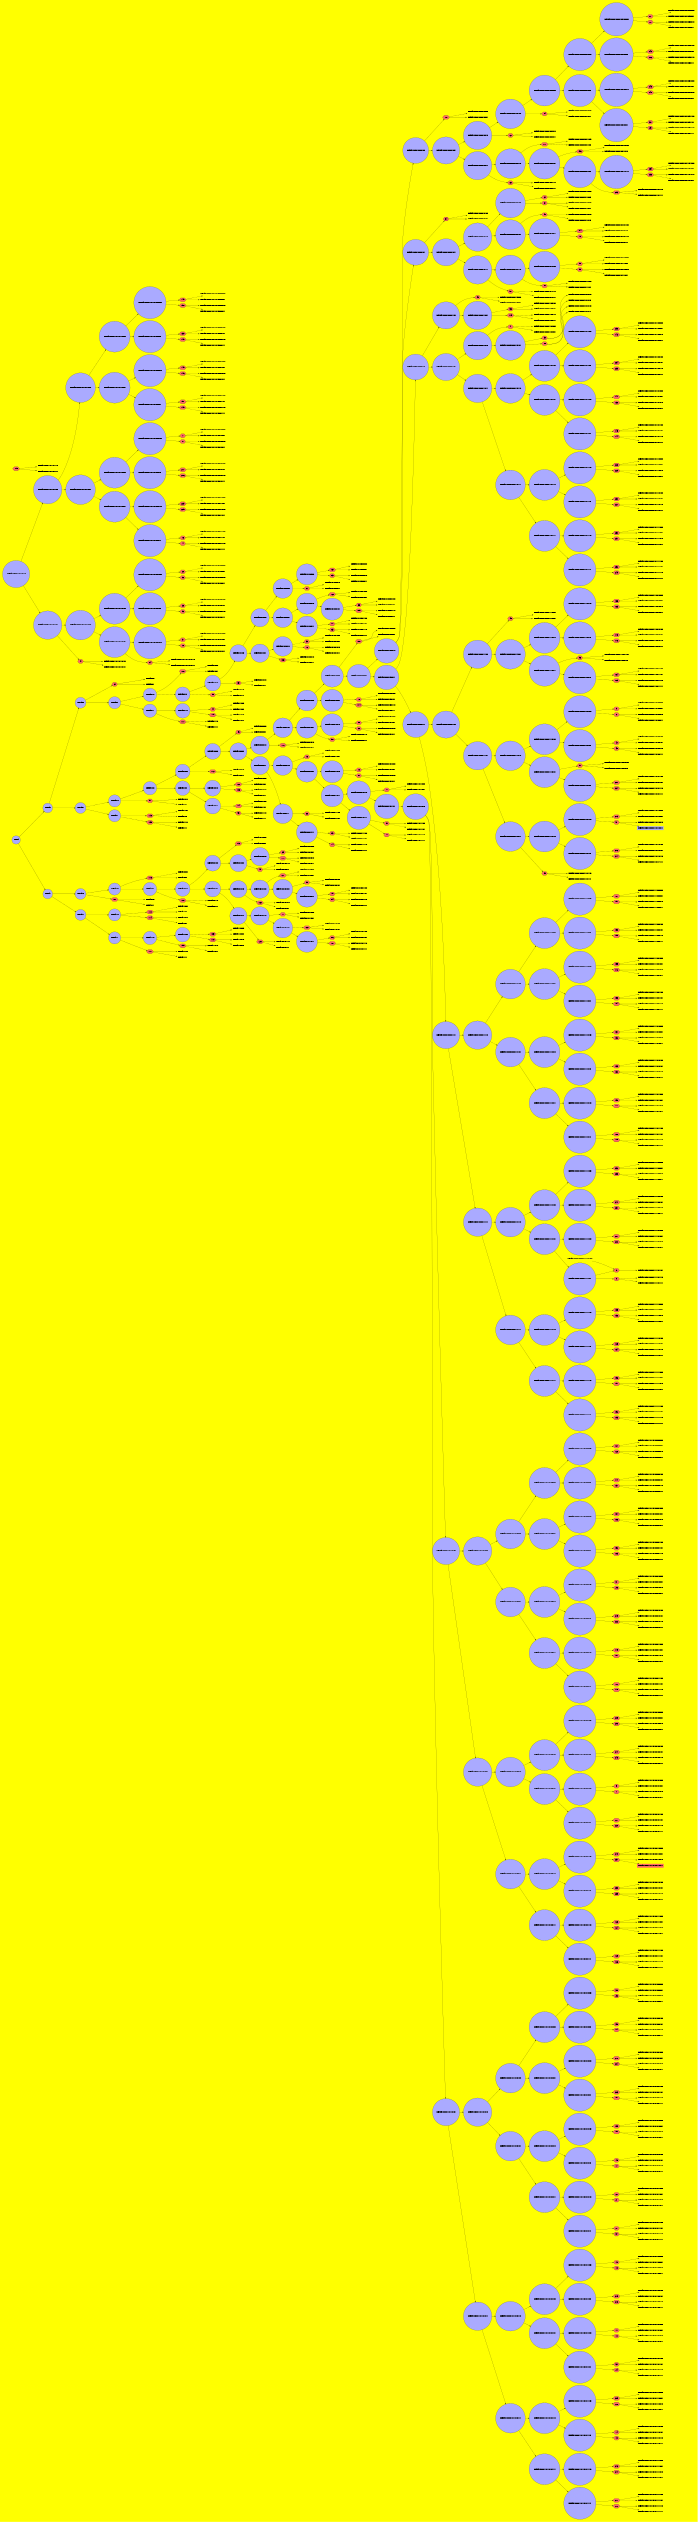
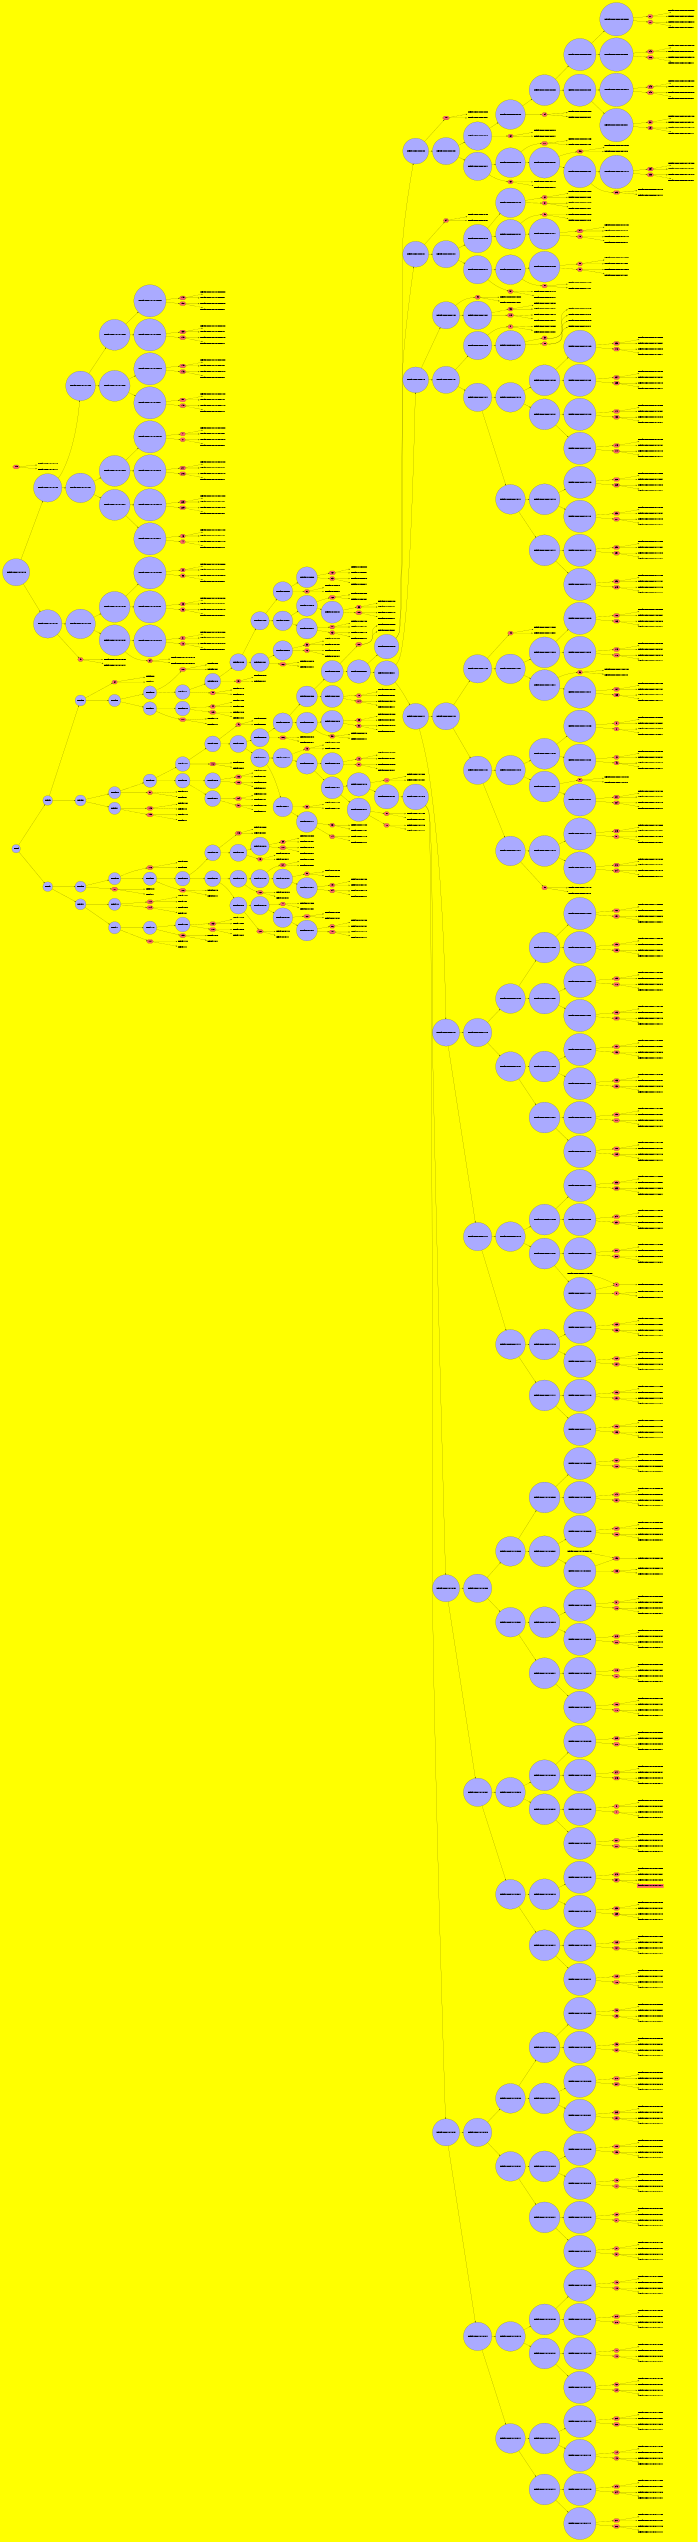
(650, 828) -> (650, 843)
(628, 1548) -> (602, 1555)
